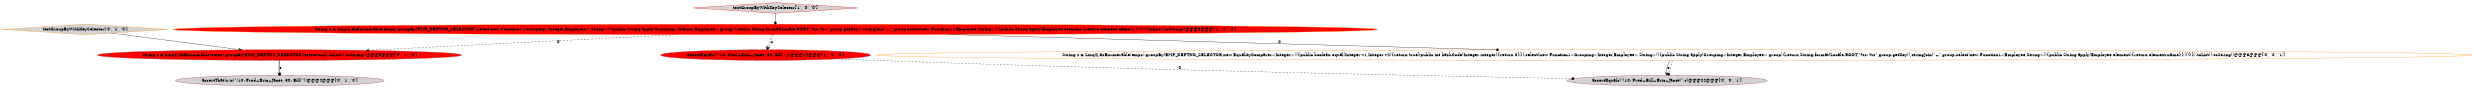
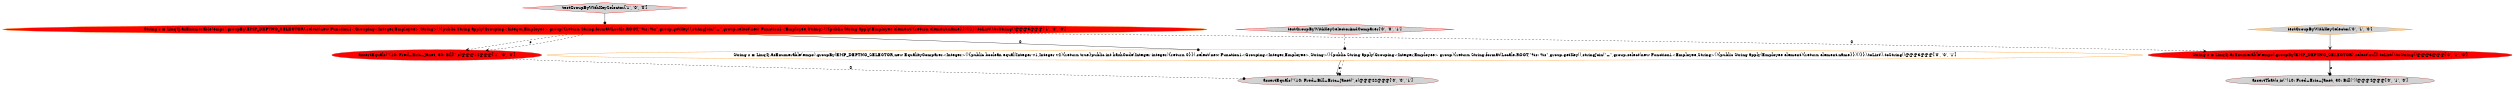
none -> (1345, 29)
